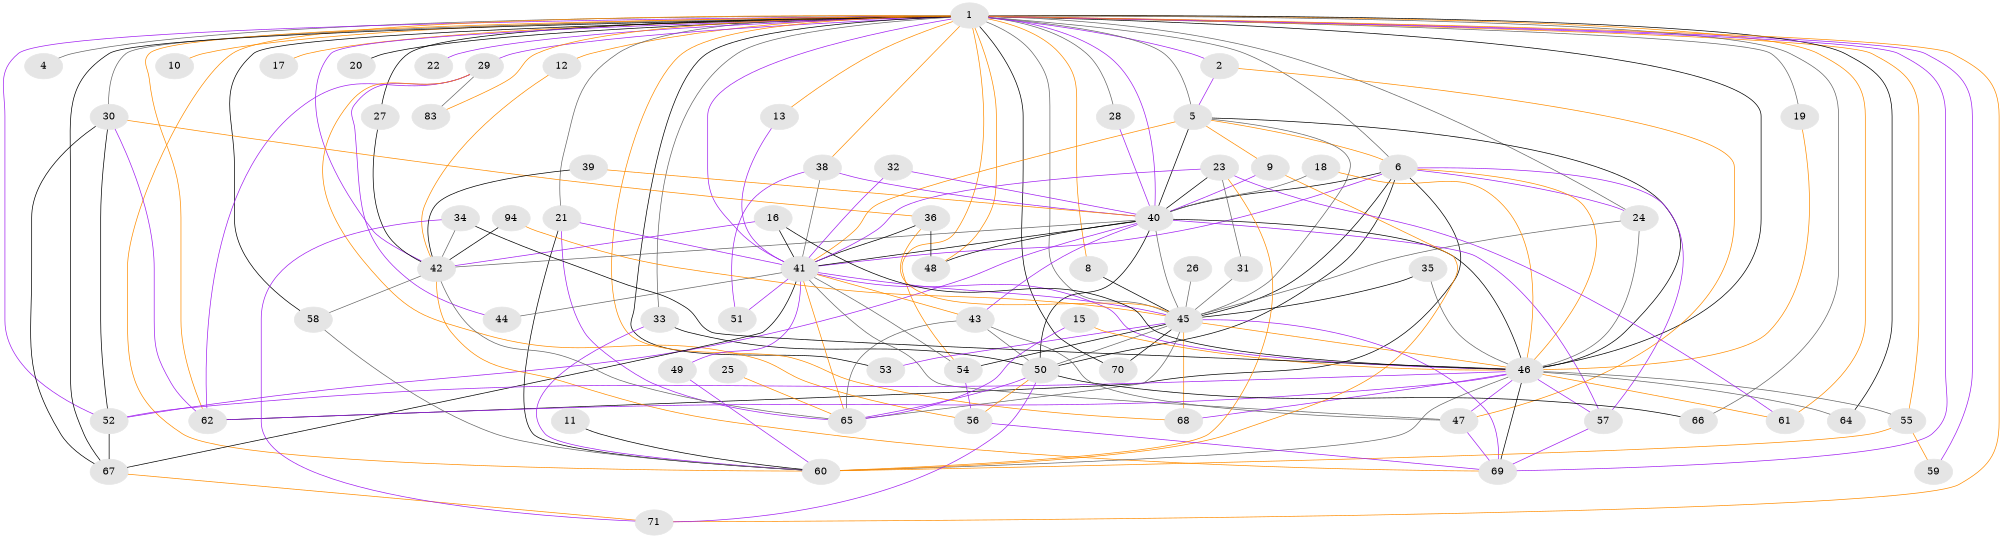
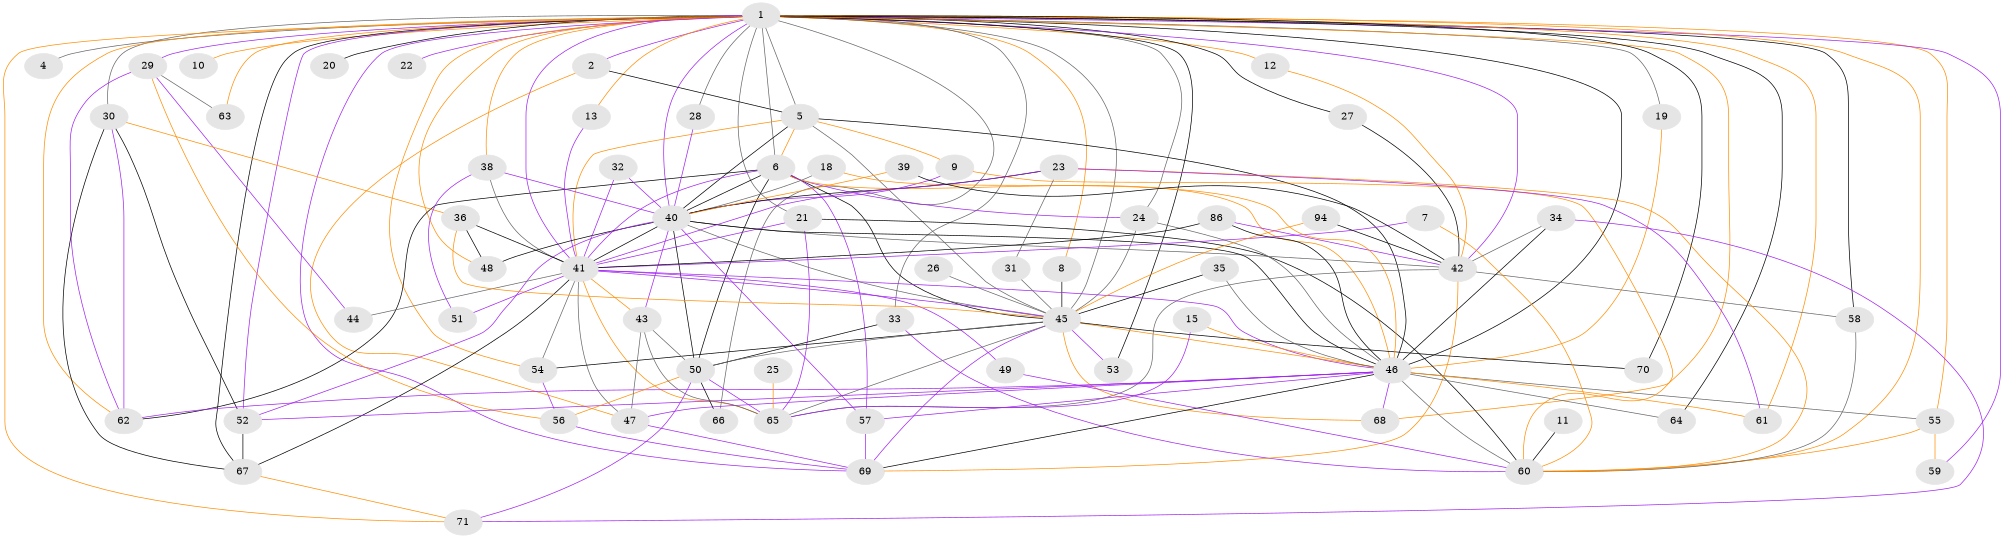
(279, 66) -> none
(1206, 92) -> (696, 92)
(431, 117) -> (225, 117)
(773, 218) -> (1217, 218)
none -> (1425, 218)
